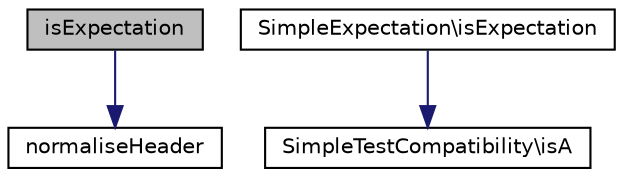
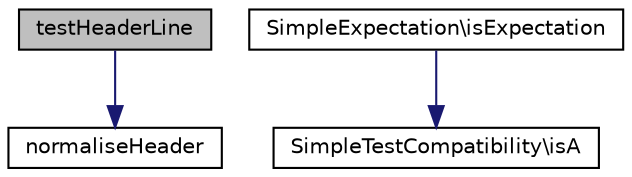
(115, 30) -> (115, 30)
